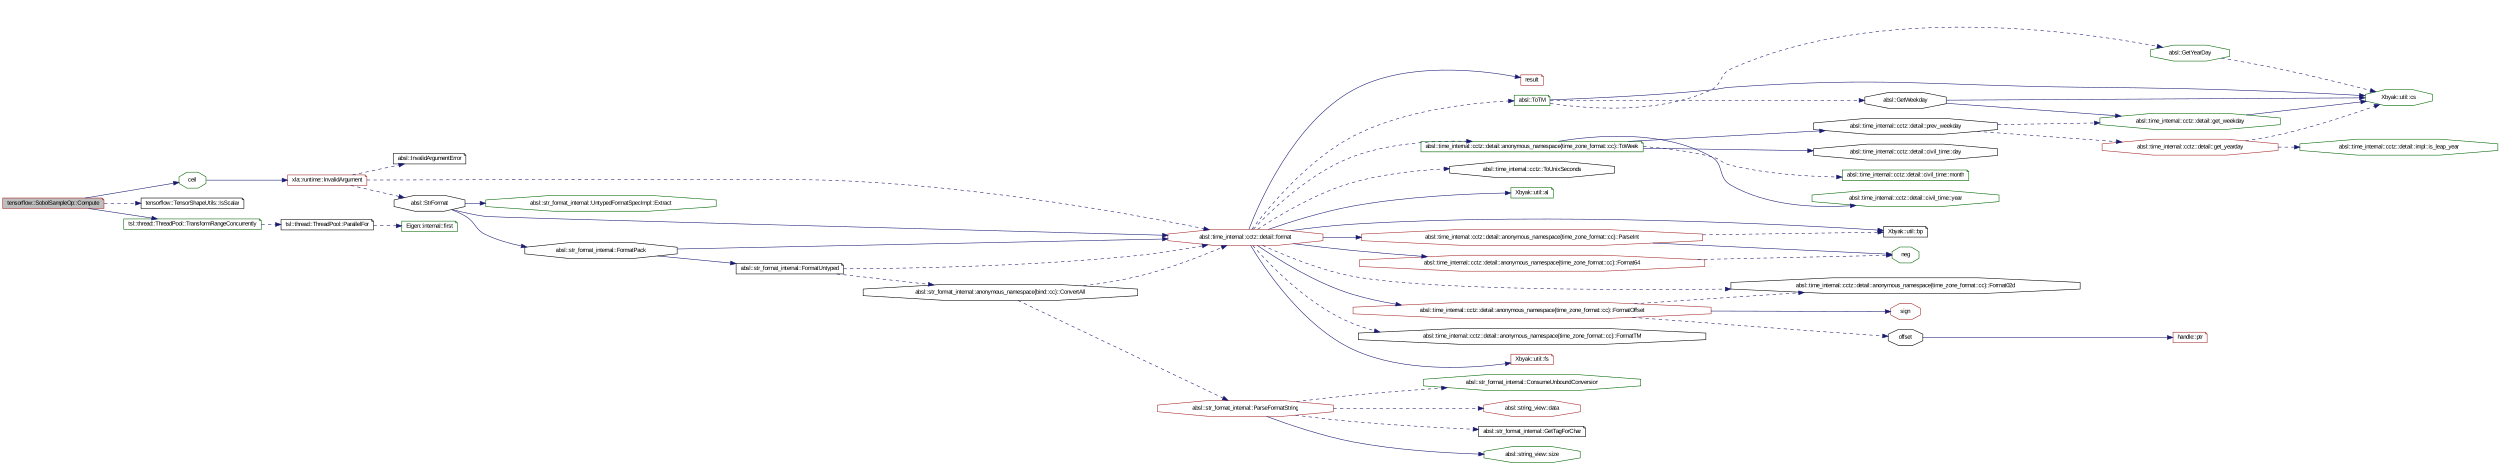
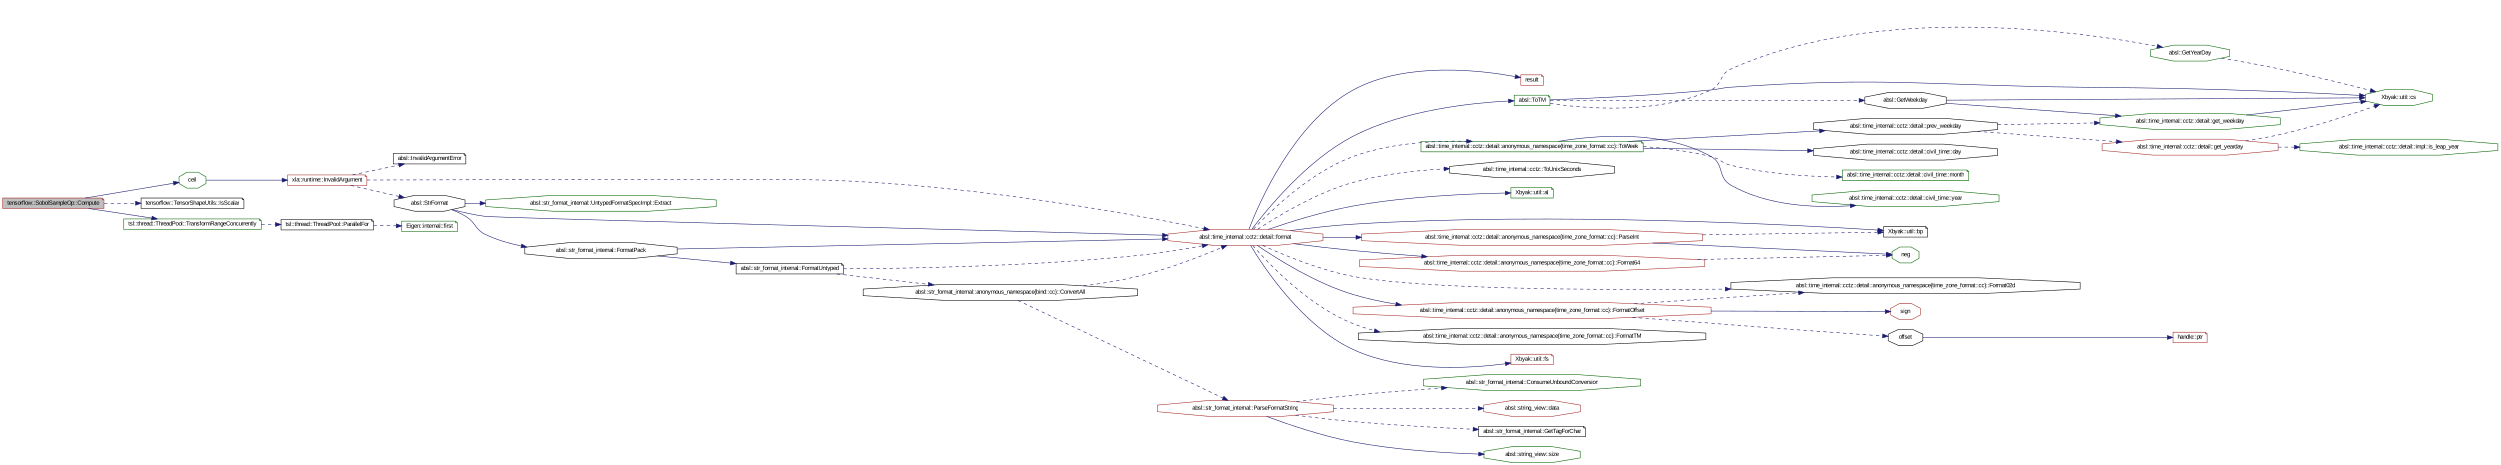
(1363, 132) -> (1363, 132)
